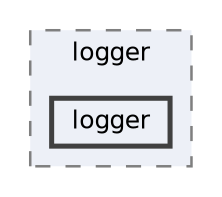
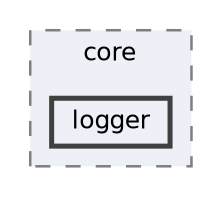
(111, 54) -> (111, 54)
